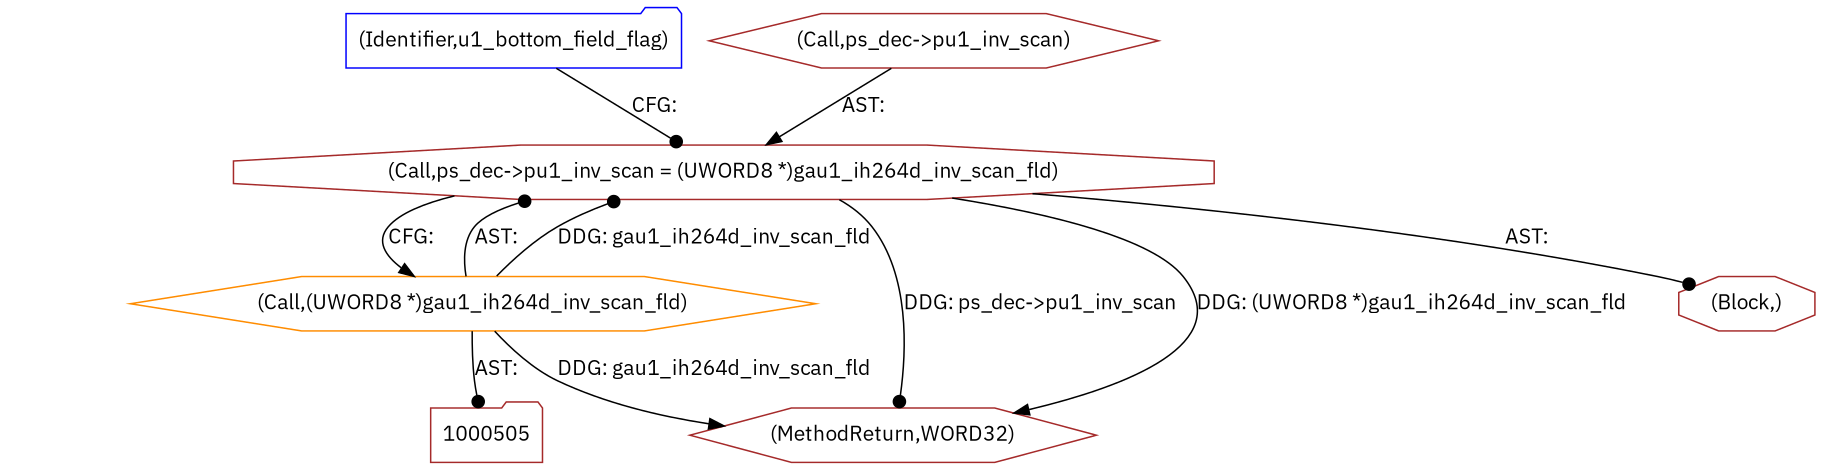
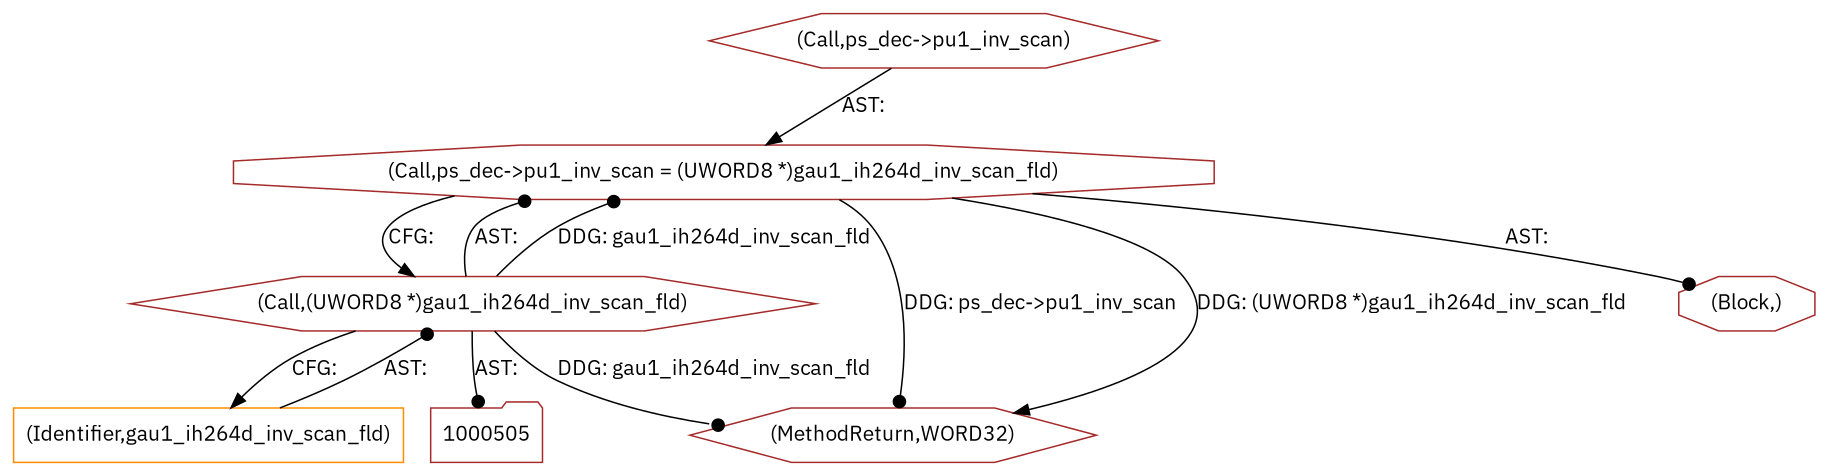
(514, 41) -> none
(473, 304) -> (473, 304)
(593, 396) -> (593, 396)
none -> (209, 435)
